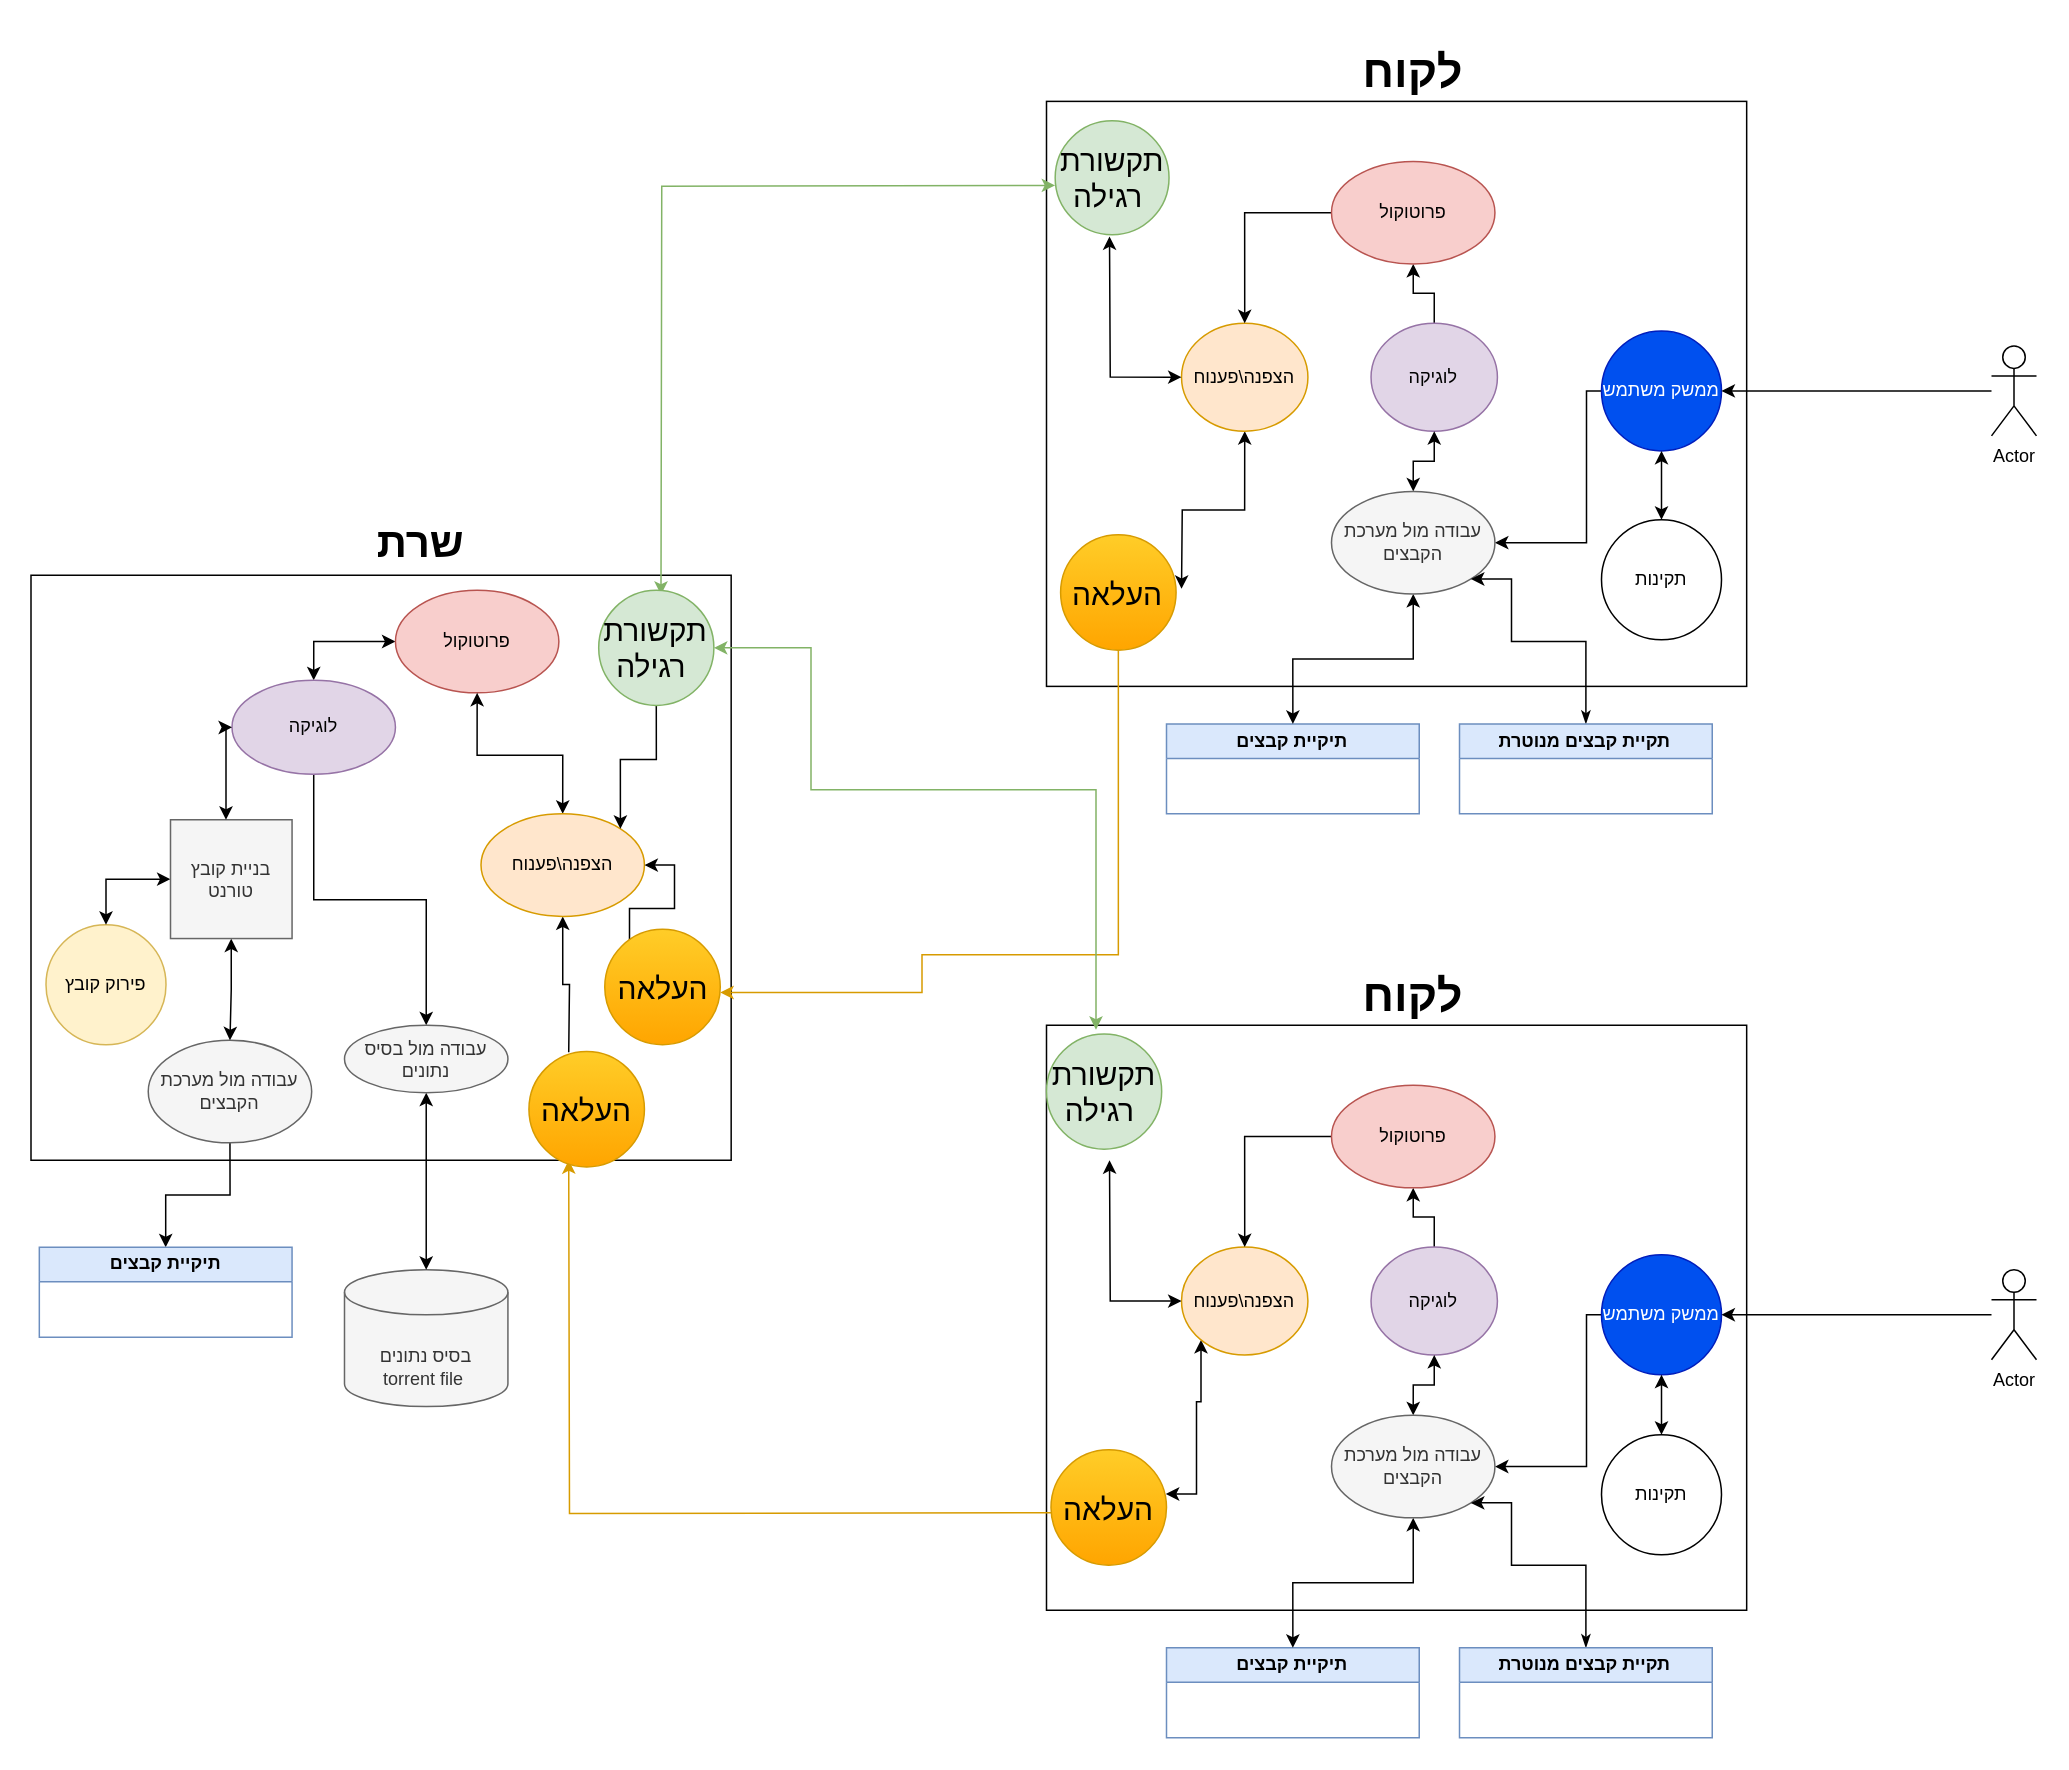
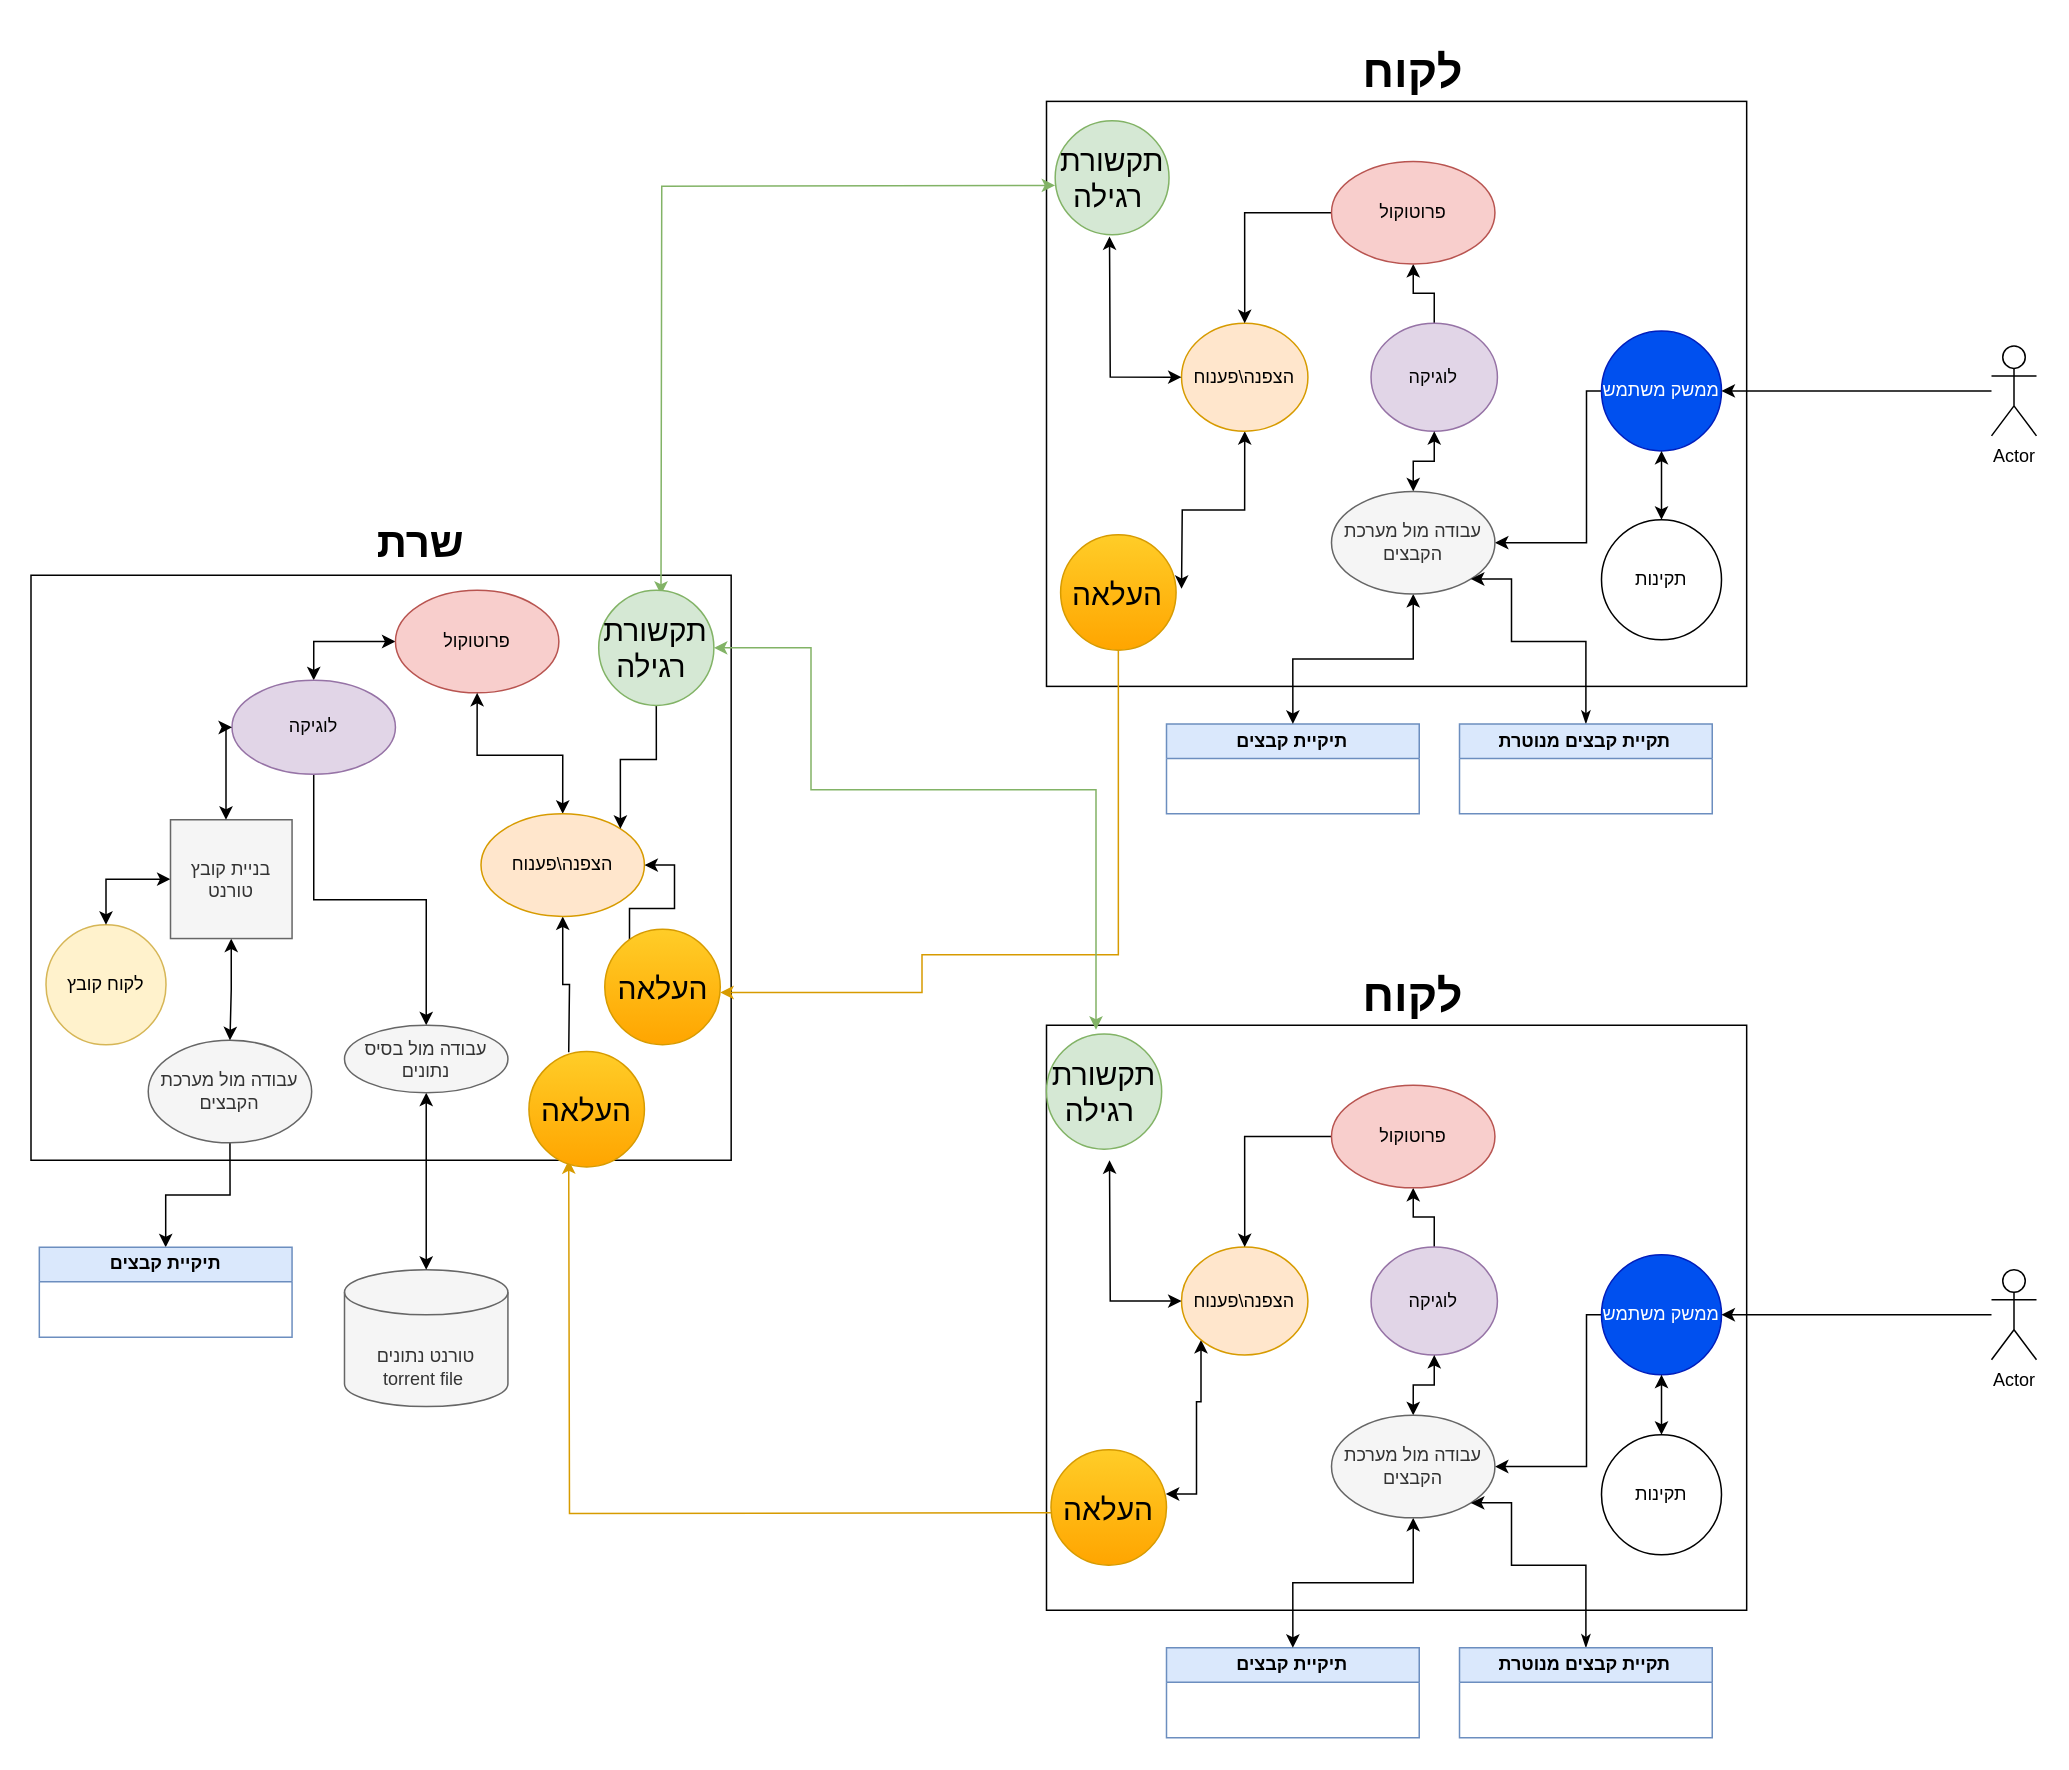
(106, 985) -> (106, 985)
(426, 1357) -> (426, 1357)
